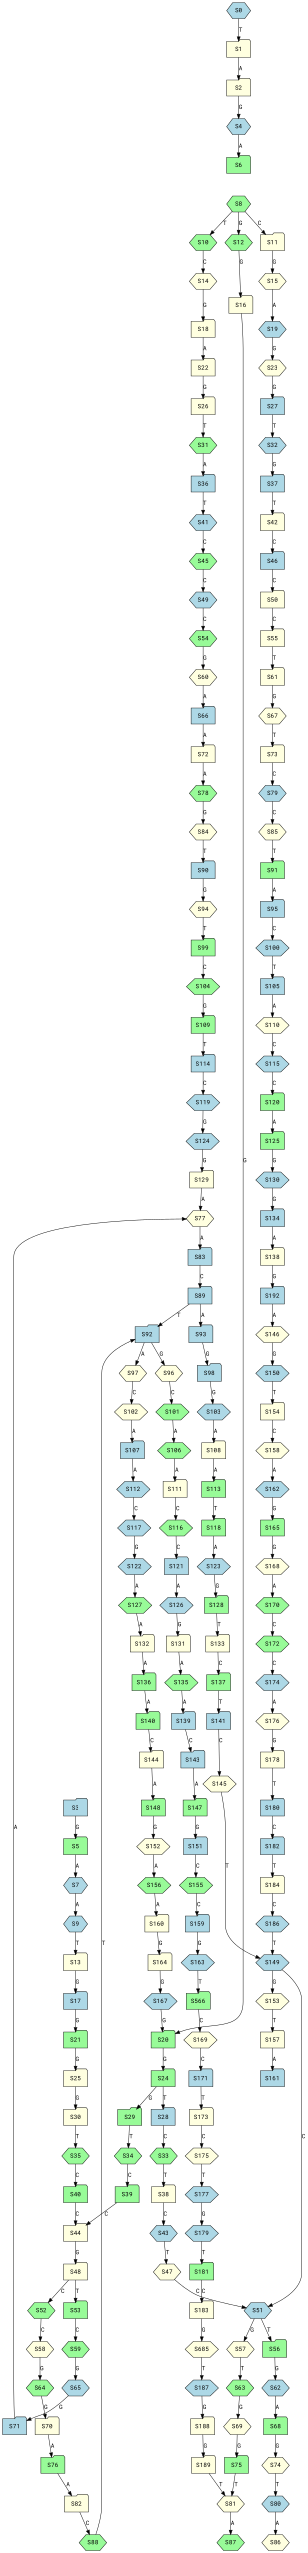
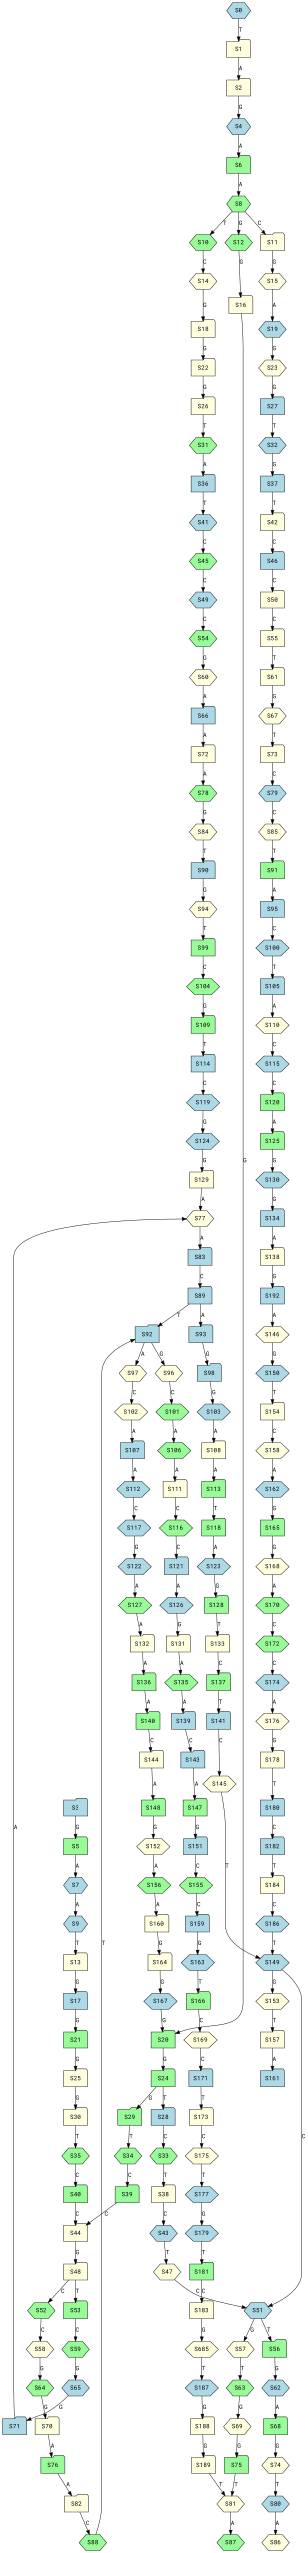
none -> (239, 182)
(205, 349) -> (205, 349)
(198, 2001) -> (198, 2001)
